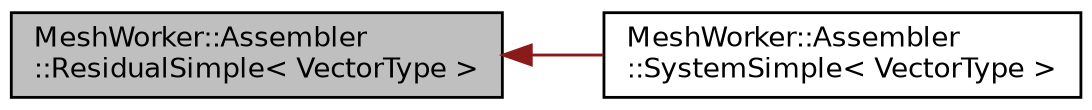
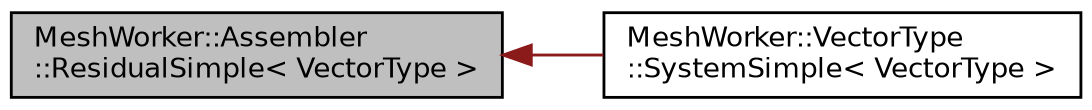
(842, 55) -> (842, 55)
